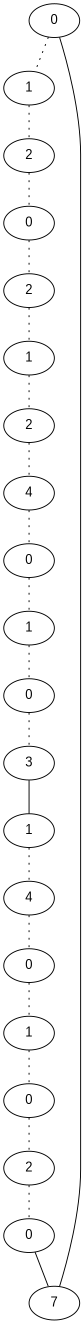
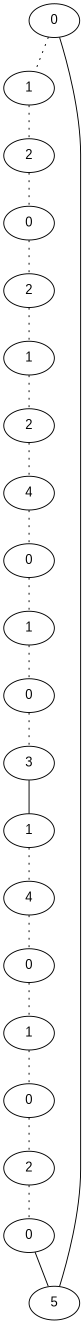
(54, 1303) -> (54, 1303)
